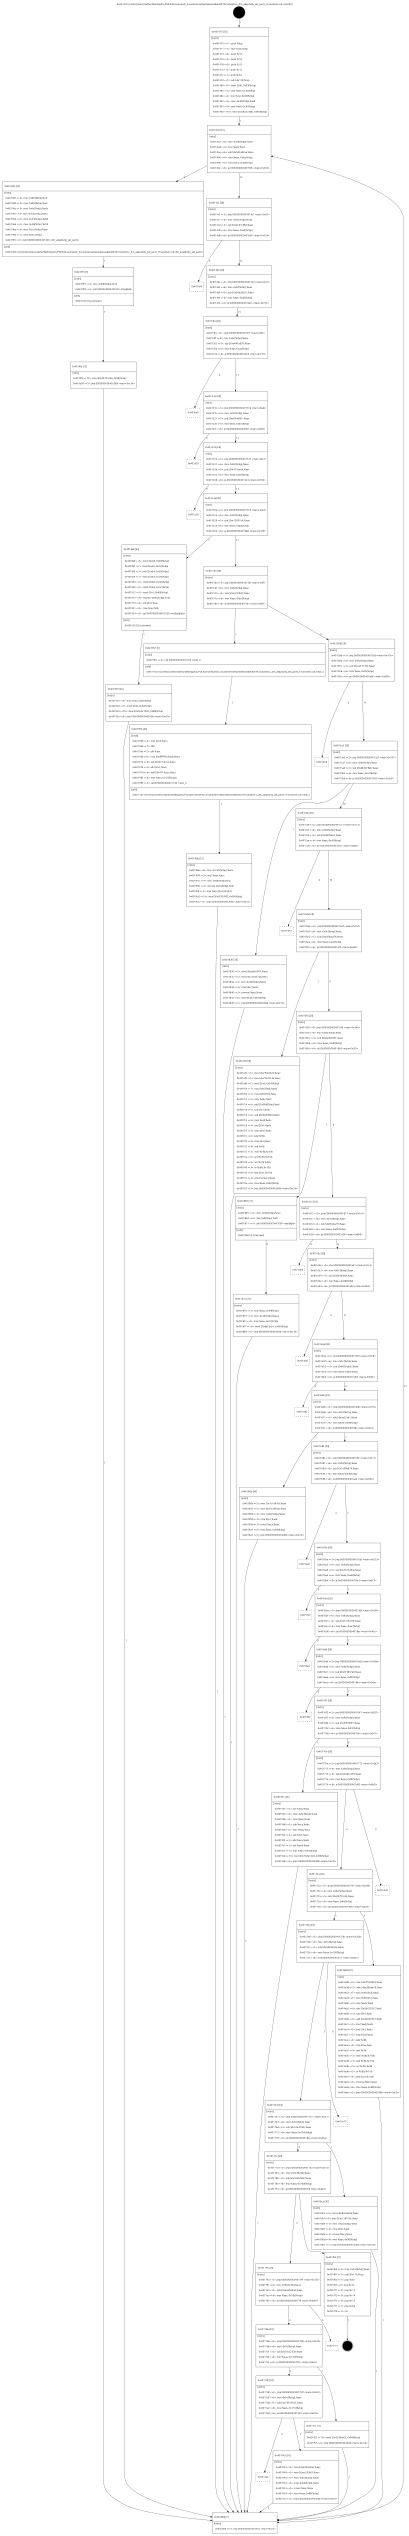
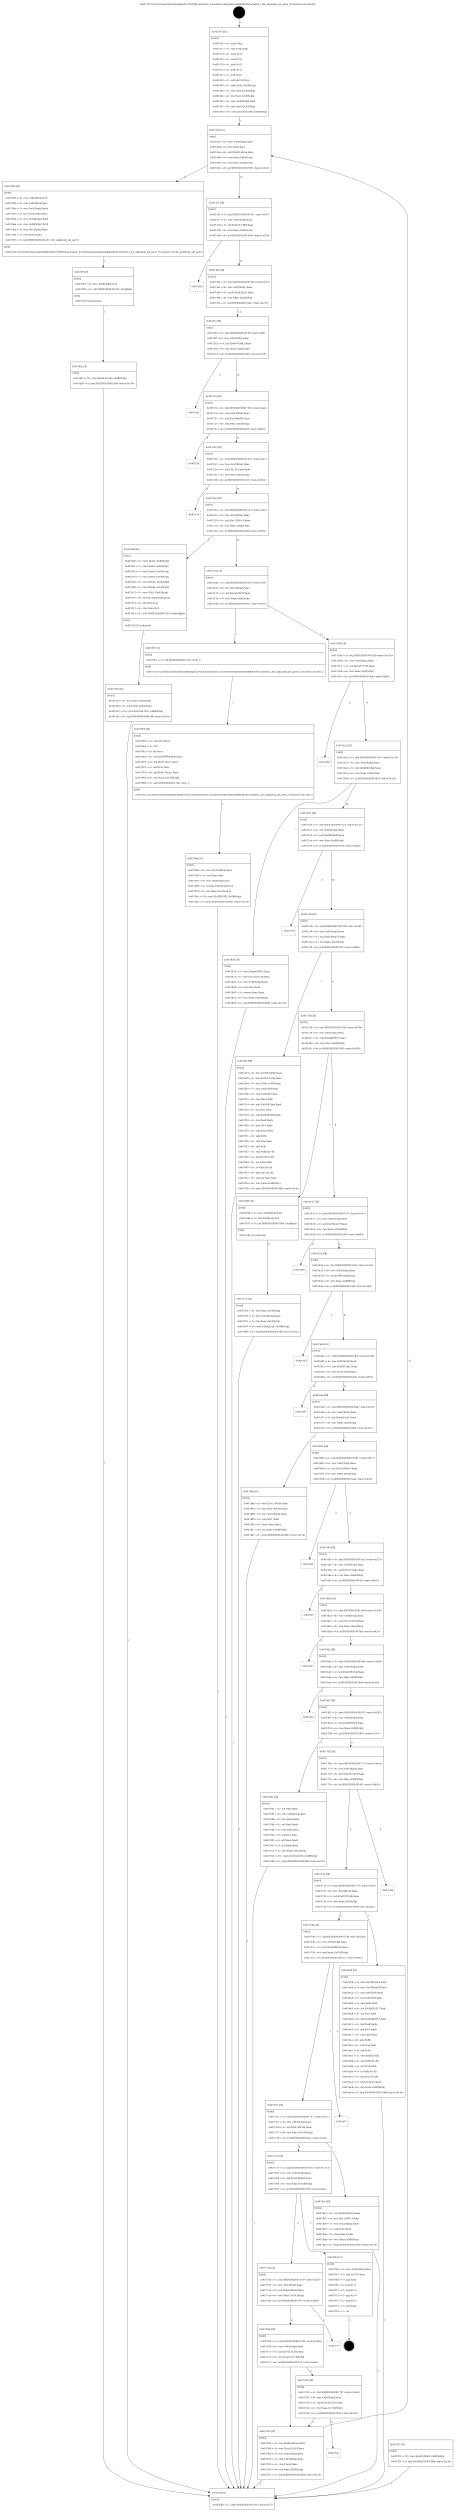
(403, 1346) -> (408, 1279)
(331, 2392) -> (291, 2396)
